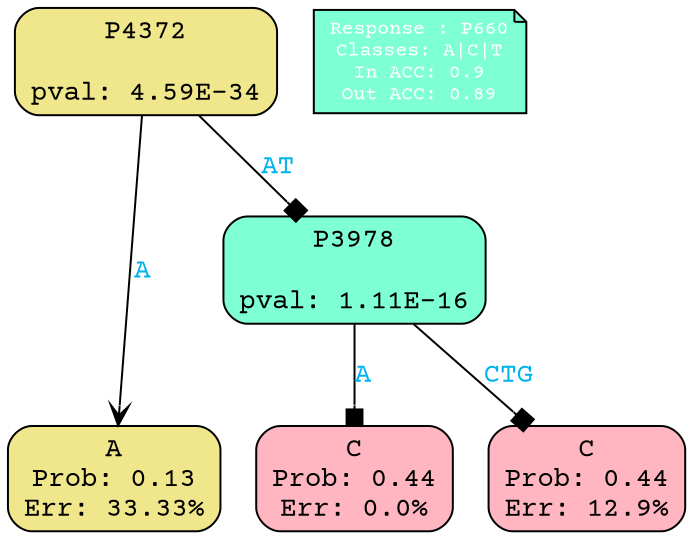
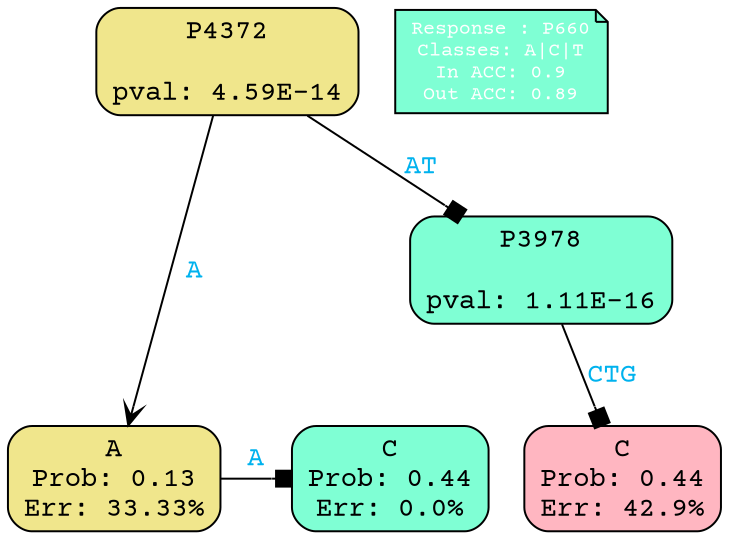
(146, 62) -> (227, 62)
(355, 365) -> (246, 479)
(355, 479) -> (390, 479)
(587, 479) -> (623, 479)
